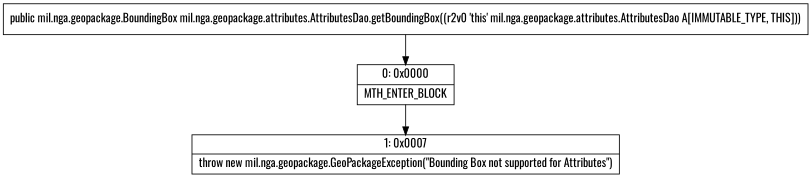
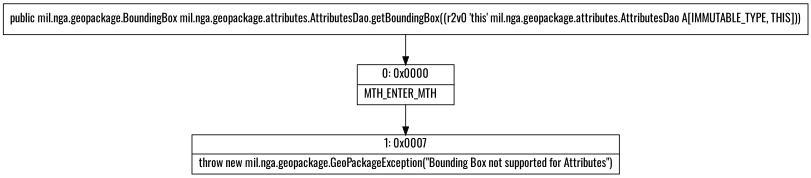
(406, 94) -> (401, 94)
